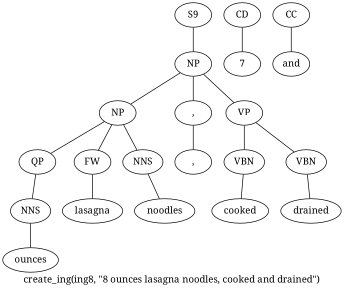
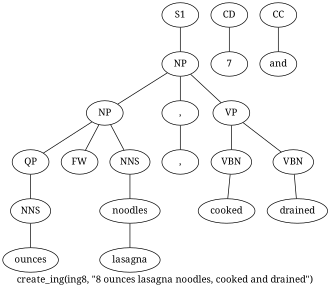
(193, 15) -> (180, 15)
(93, 187) -> (130, 236)
